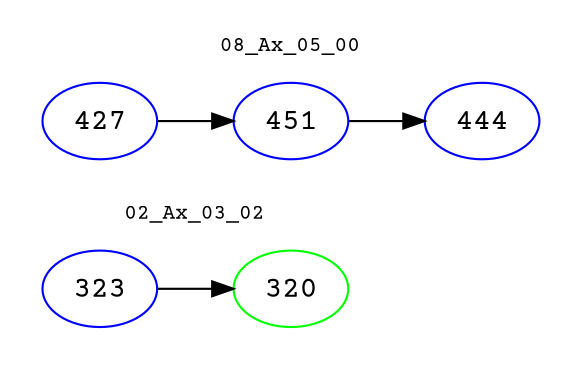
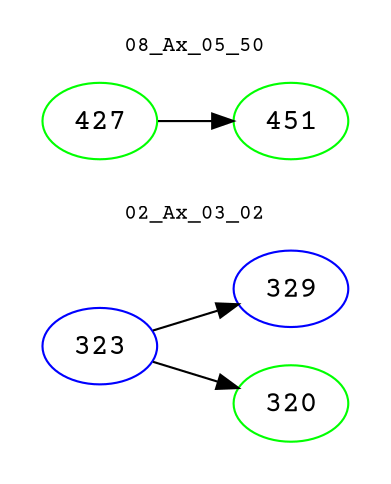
(291, 46) -> (195, 46)
(100, 121) -> (100, 121)
(291, 121) -> (291, 121)
(482, 121) -> none
none -> (291, 289)
